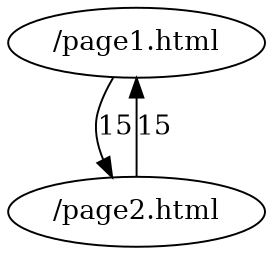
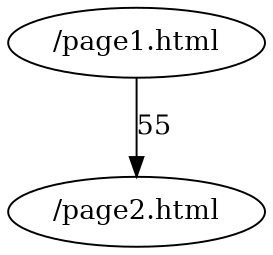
(116, 127) -> (155, 127)
(137, 137) -> none
